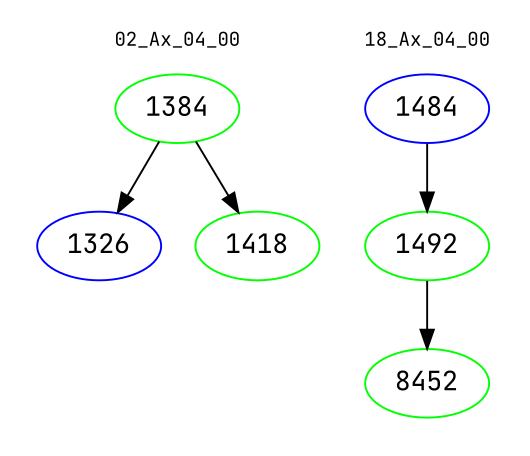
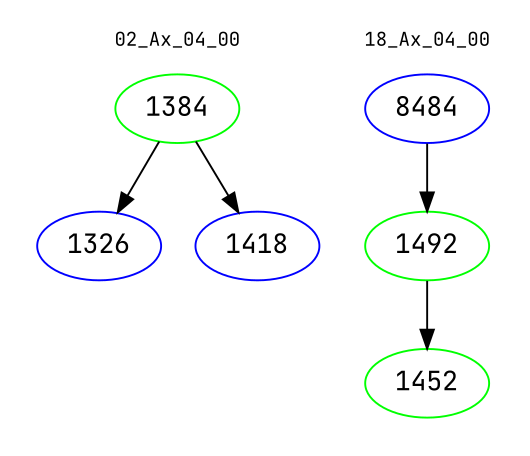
(427, 109) -> (427, 109)
(257, 246) -> (257, 246)
(427, 383) -> (427, 383)
